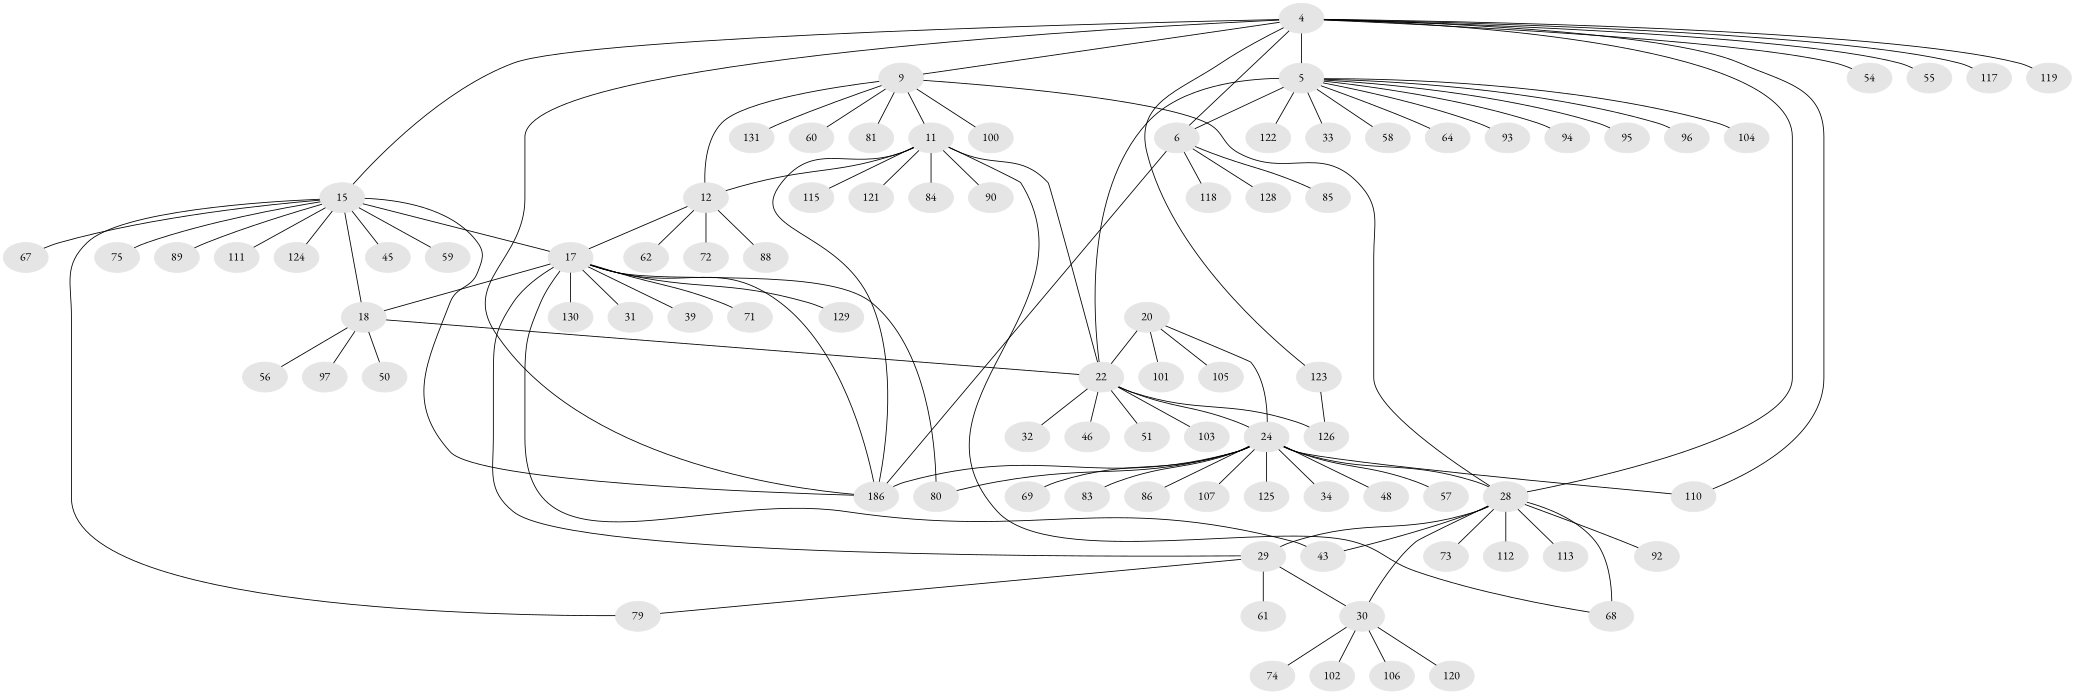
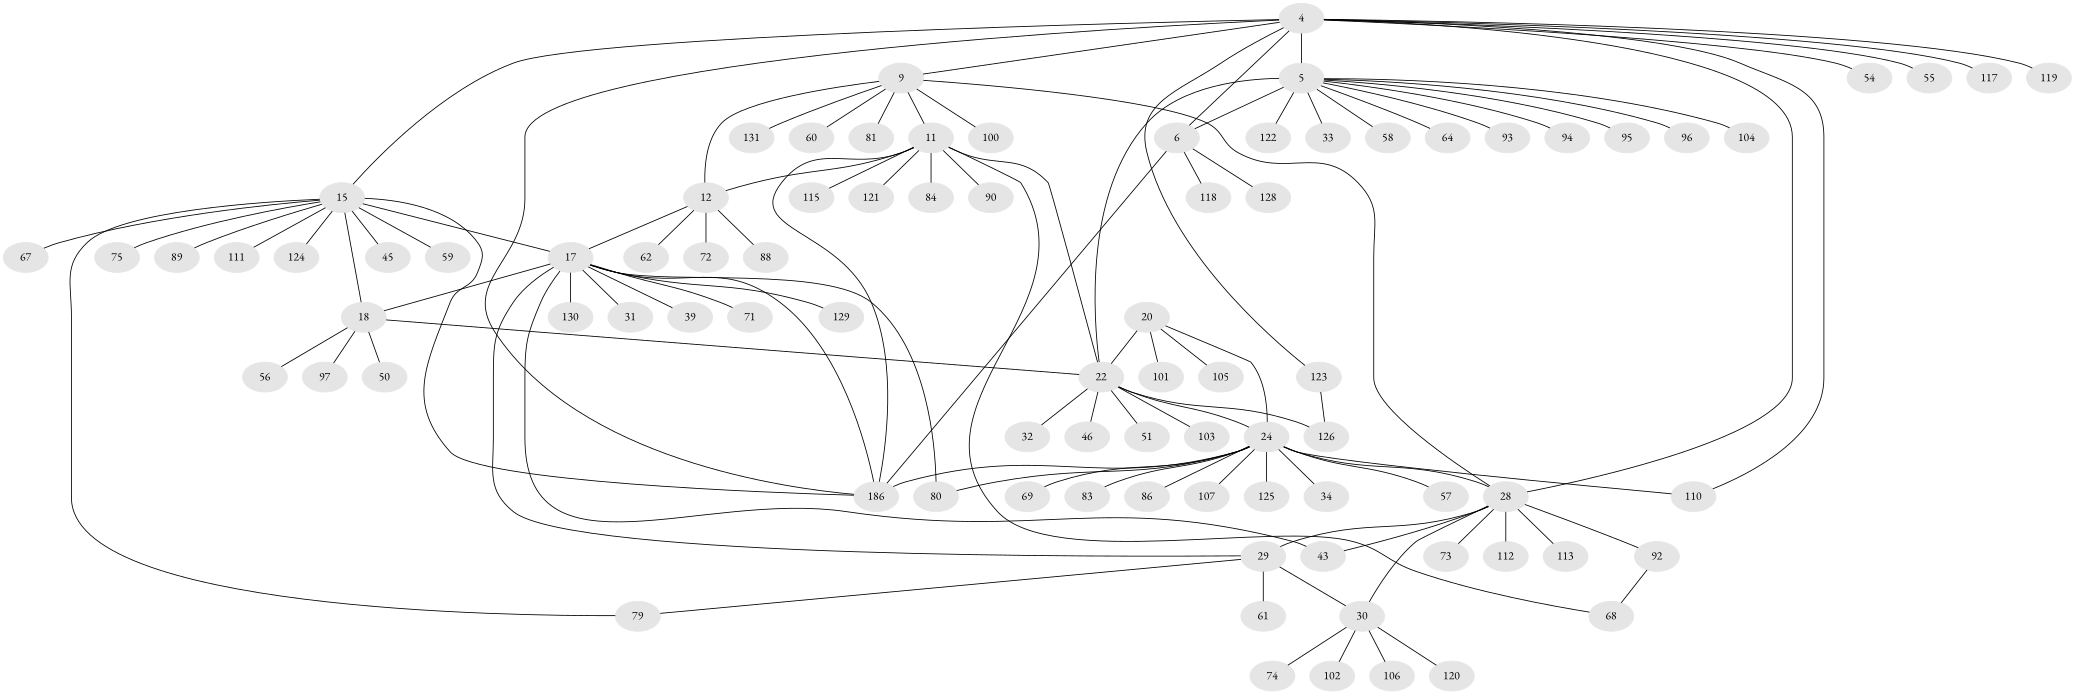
(1328, 198) -> none
(1386, 497) -> none
(1590, 535) -> (1634, 586)
